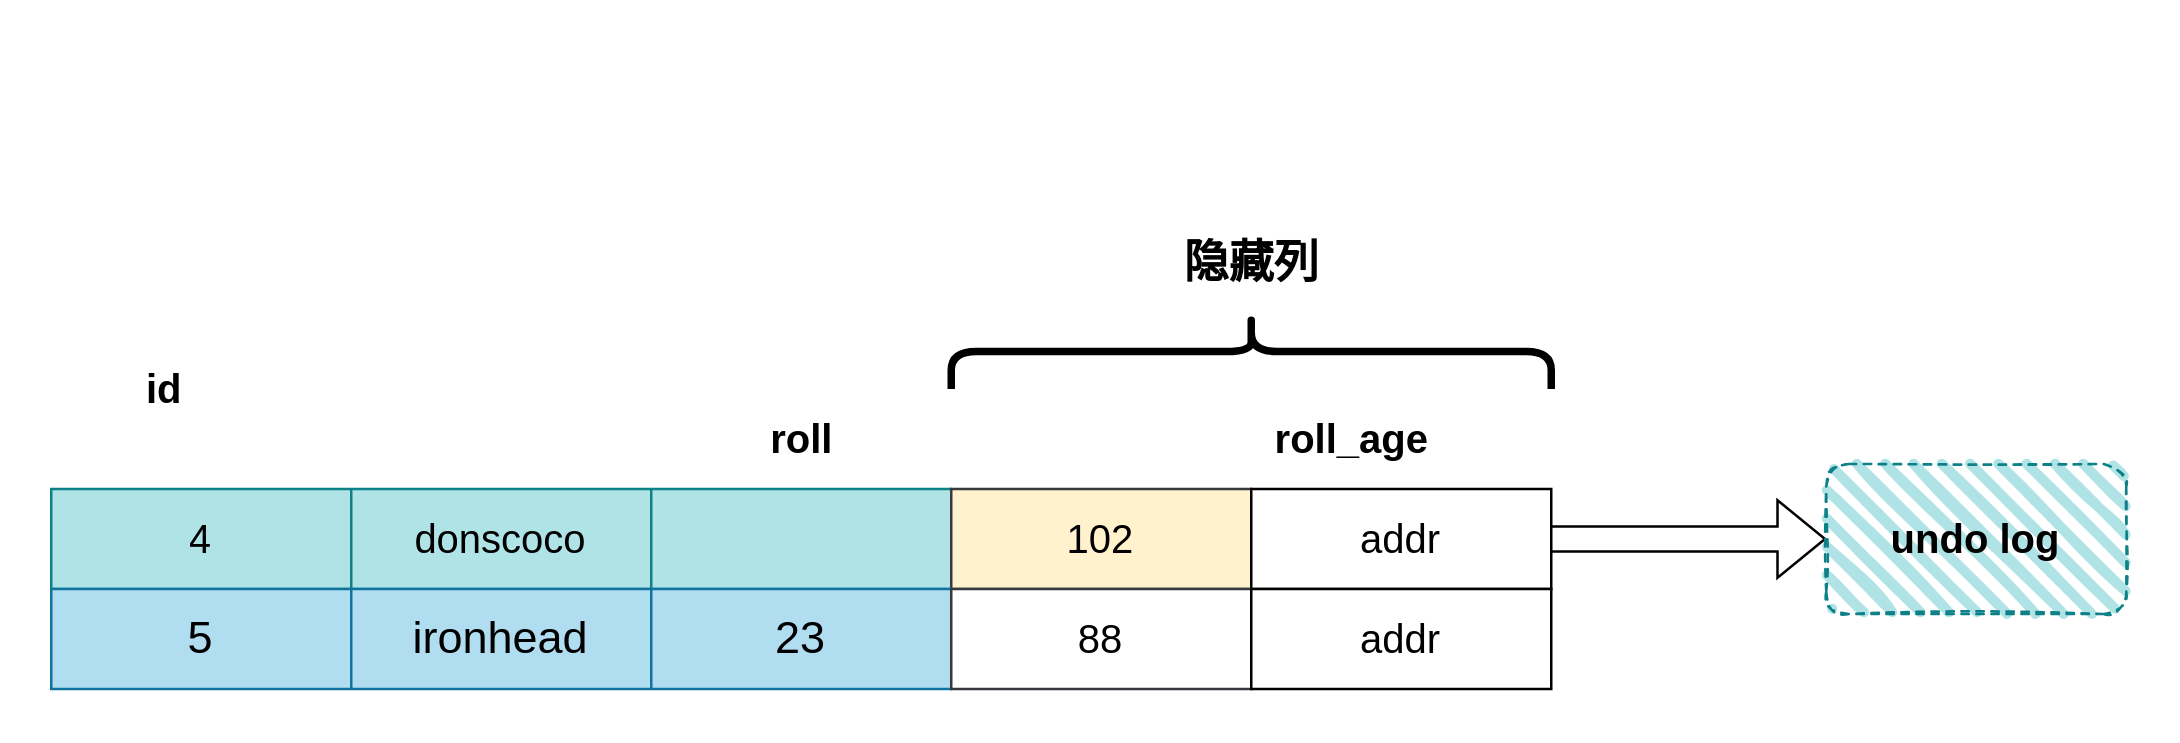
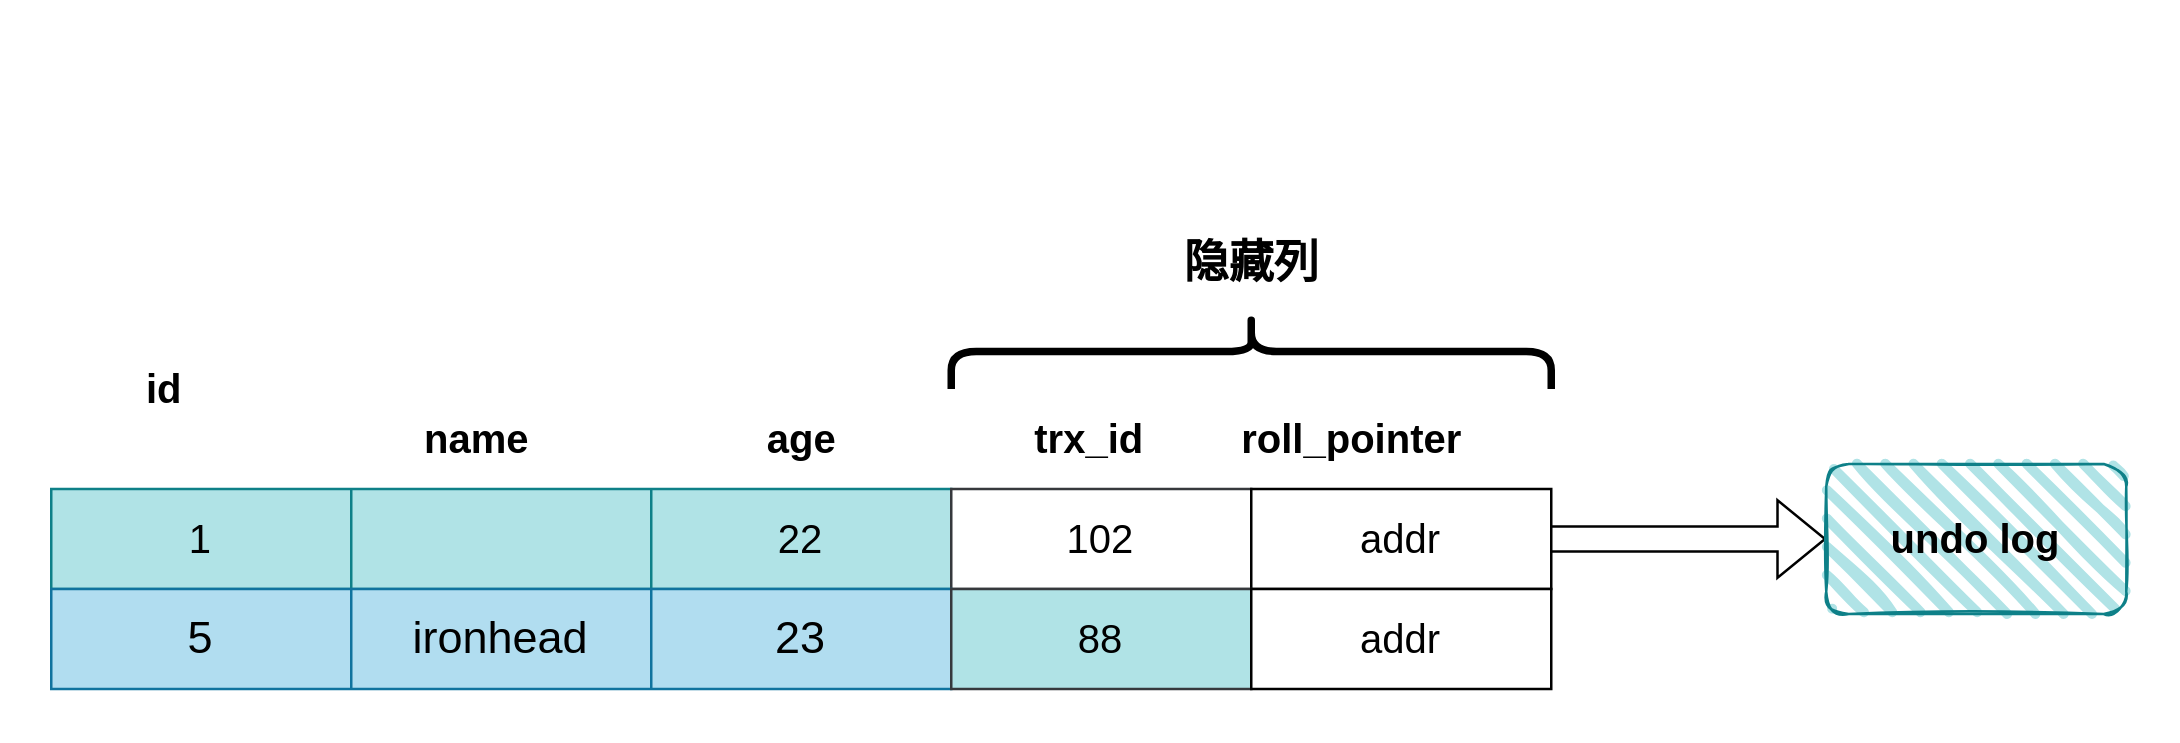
none -> (476, 439)
(803, 439) -> (803, 439)
none -> (1089, 439)
(1353, 439) -> (1353, 439)
(201, 539) -> (201, 539)
(501, 539) -> none
none -> (801, 539)
(1101, 539) -> (1101, 539)
(1976, 539) -> (1976, 539)
(1101, 639) -> (1101, 639)
